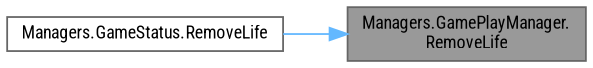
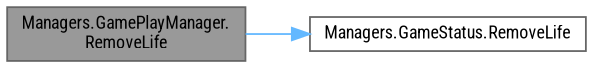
(306, 34) -> (269, 34)
